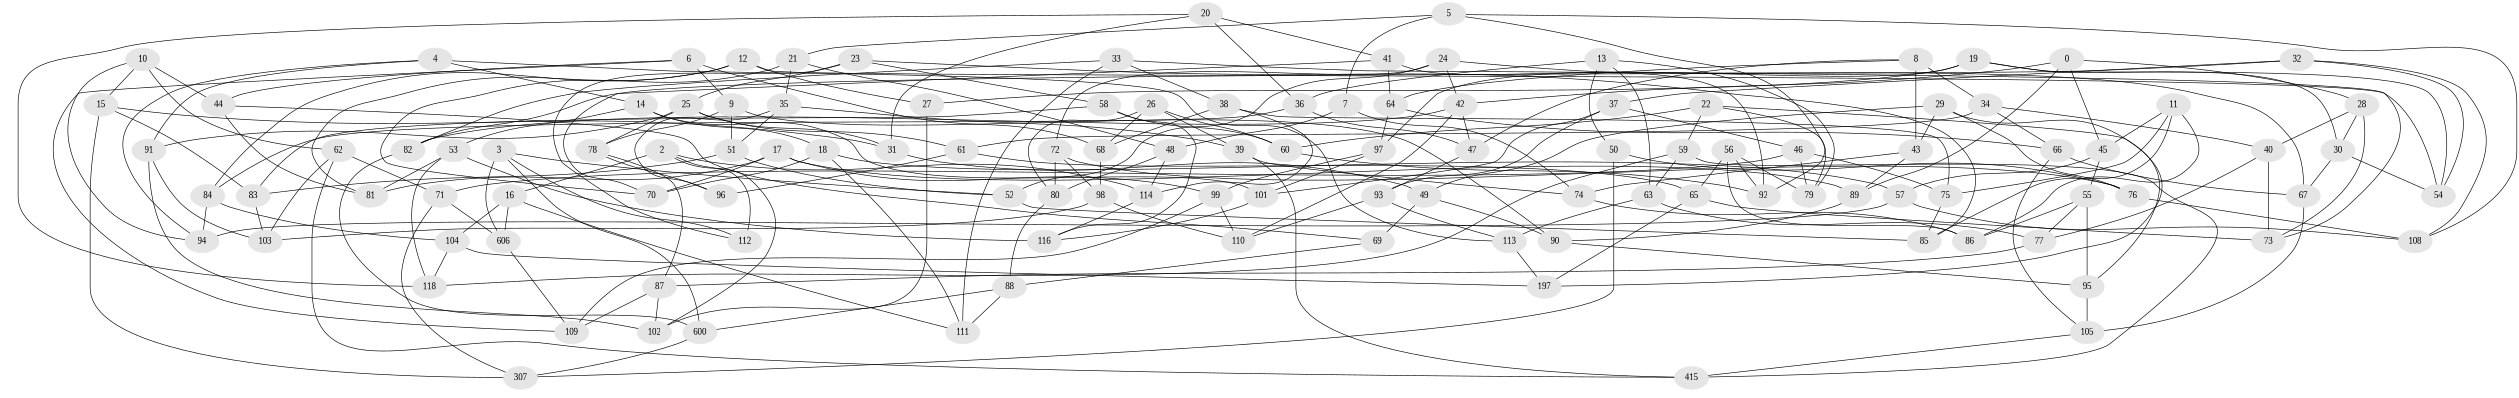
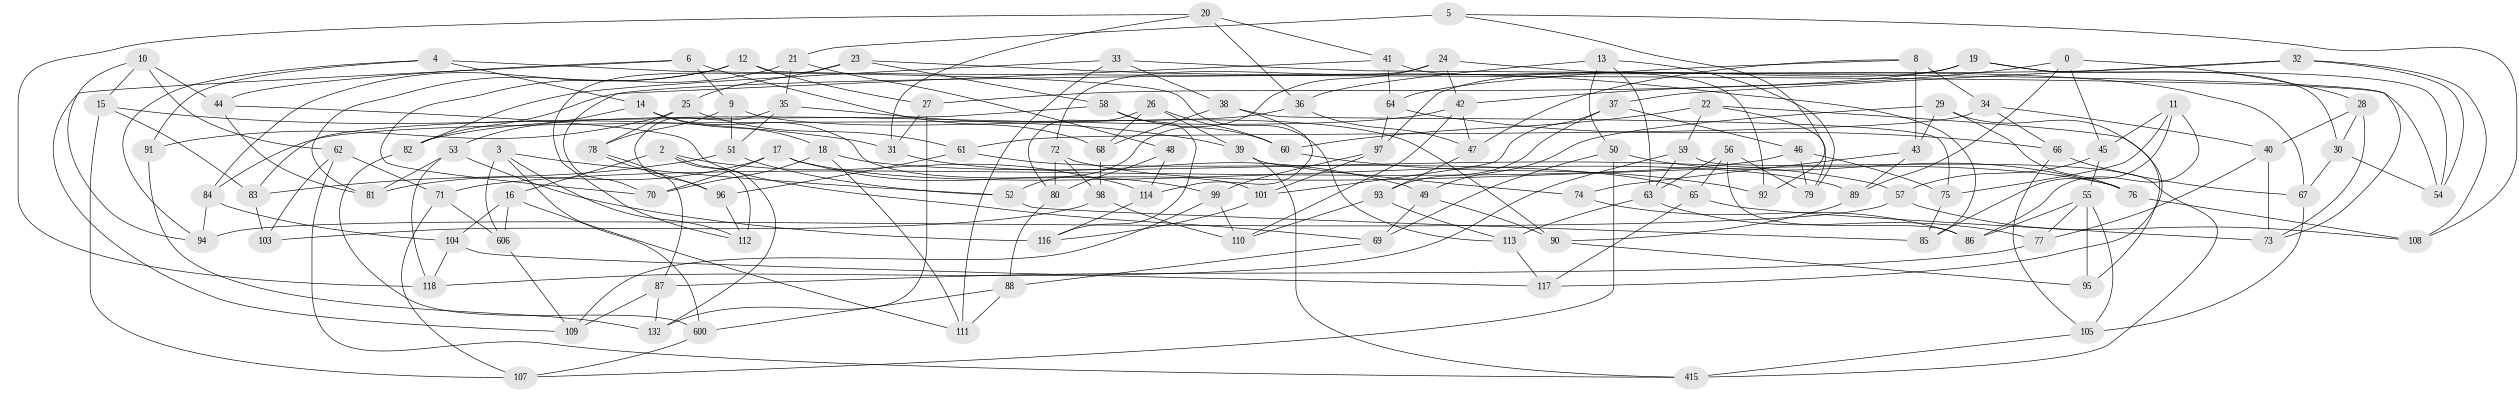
(1345, 105) -> none
(789, 128) -> (908, 129)
(1749, 177) -> (1689, 173)
none -> (1502, 183)
(191, 212) -> none
none -> (733, 219)
(1544, 287) -> (1544, 287)
(2087, 310) -> (2111, 259)
(655, 332) -> (655, 332)
(521, 378) -> (521, 378)
